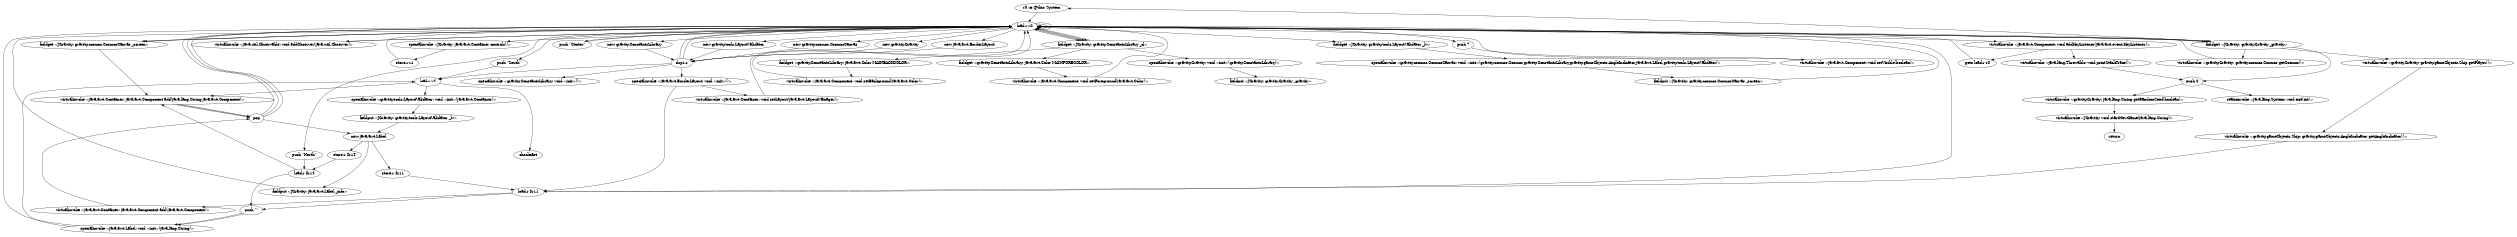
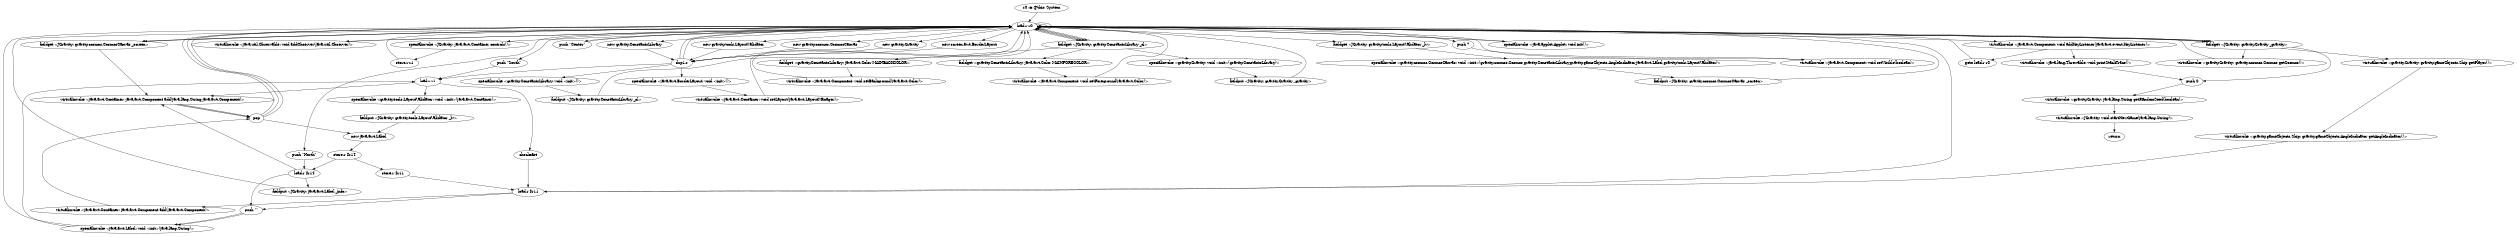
(1640, 20) -> (1627, 32)
none -> (1187, 36)
(969, 45) -> (969, 45)
none -> (1546, 45)
(428, 82) -> (428, 82)
none -> (596, 100)
(2270, 100) -> none
(380, 154) -> (367, 164)
(354, 170) -> (307, 181)
(645, 173) -> (528, 172)
